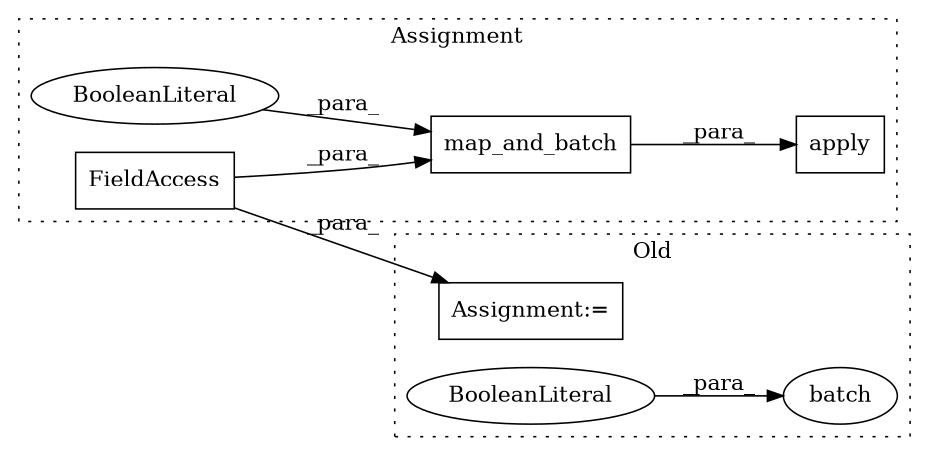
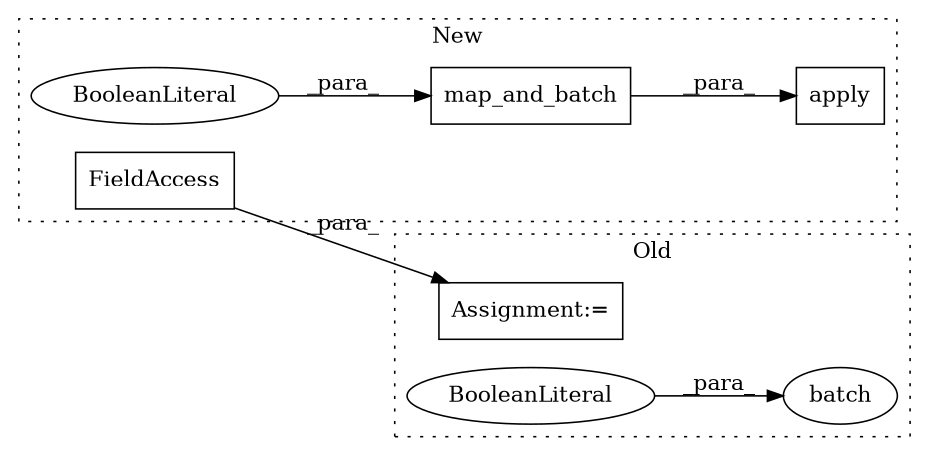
(458, 37) -> (458, 37)
(325, 171) -> none
